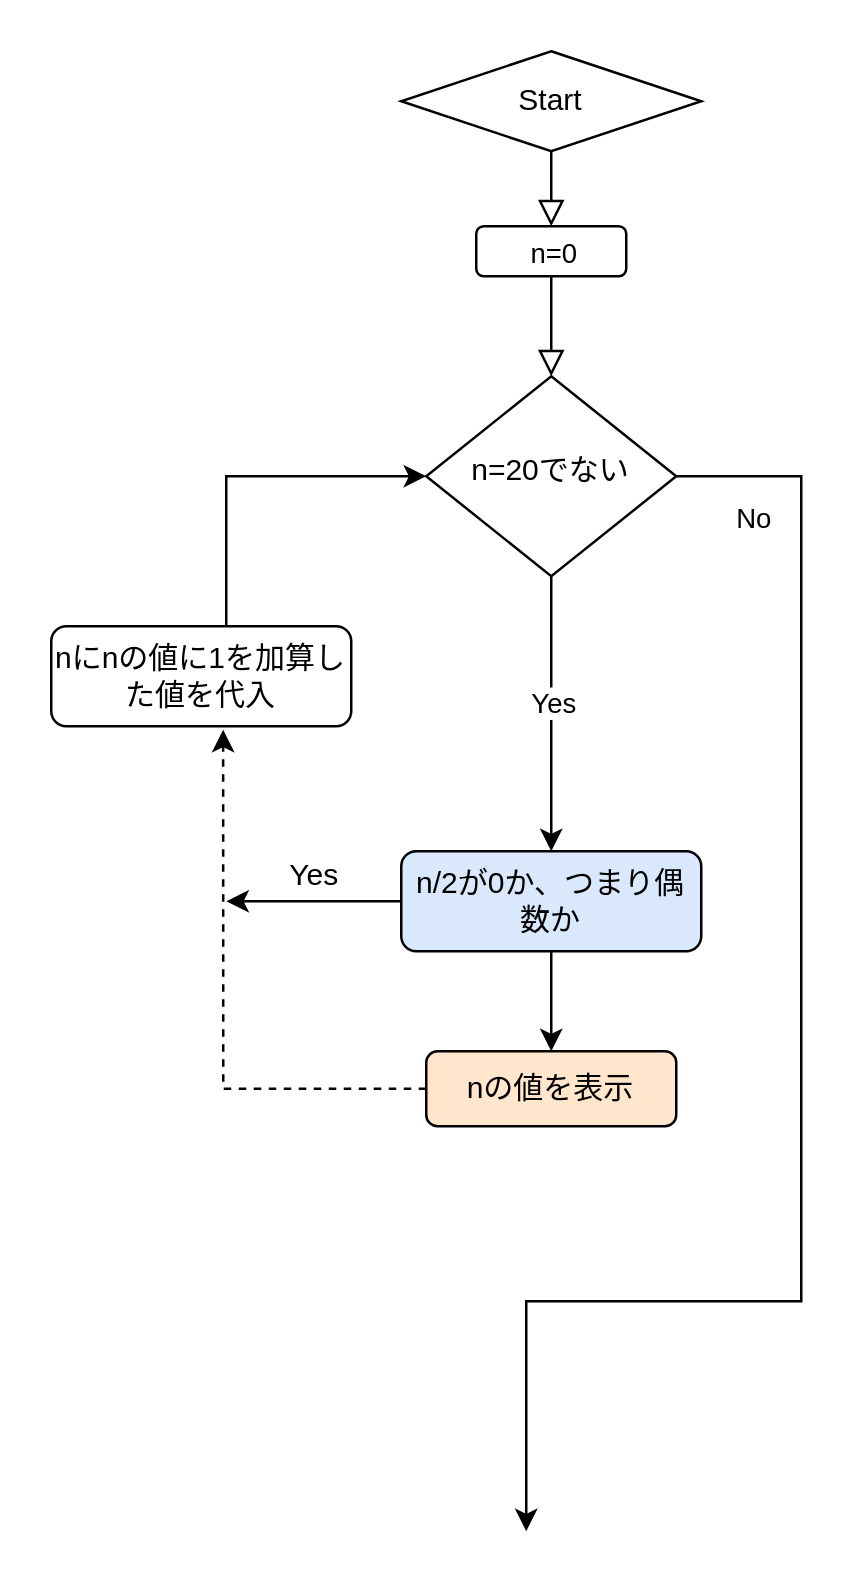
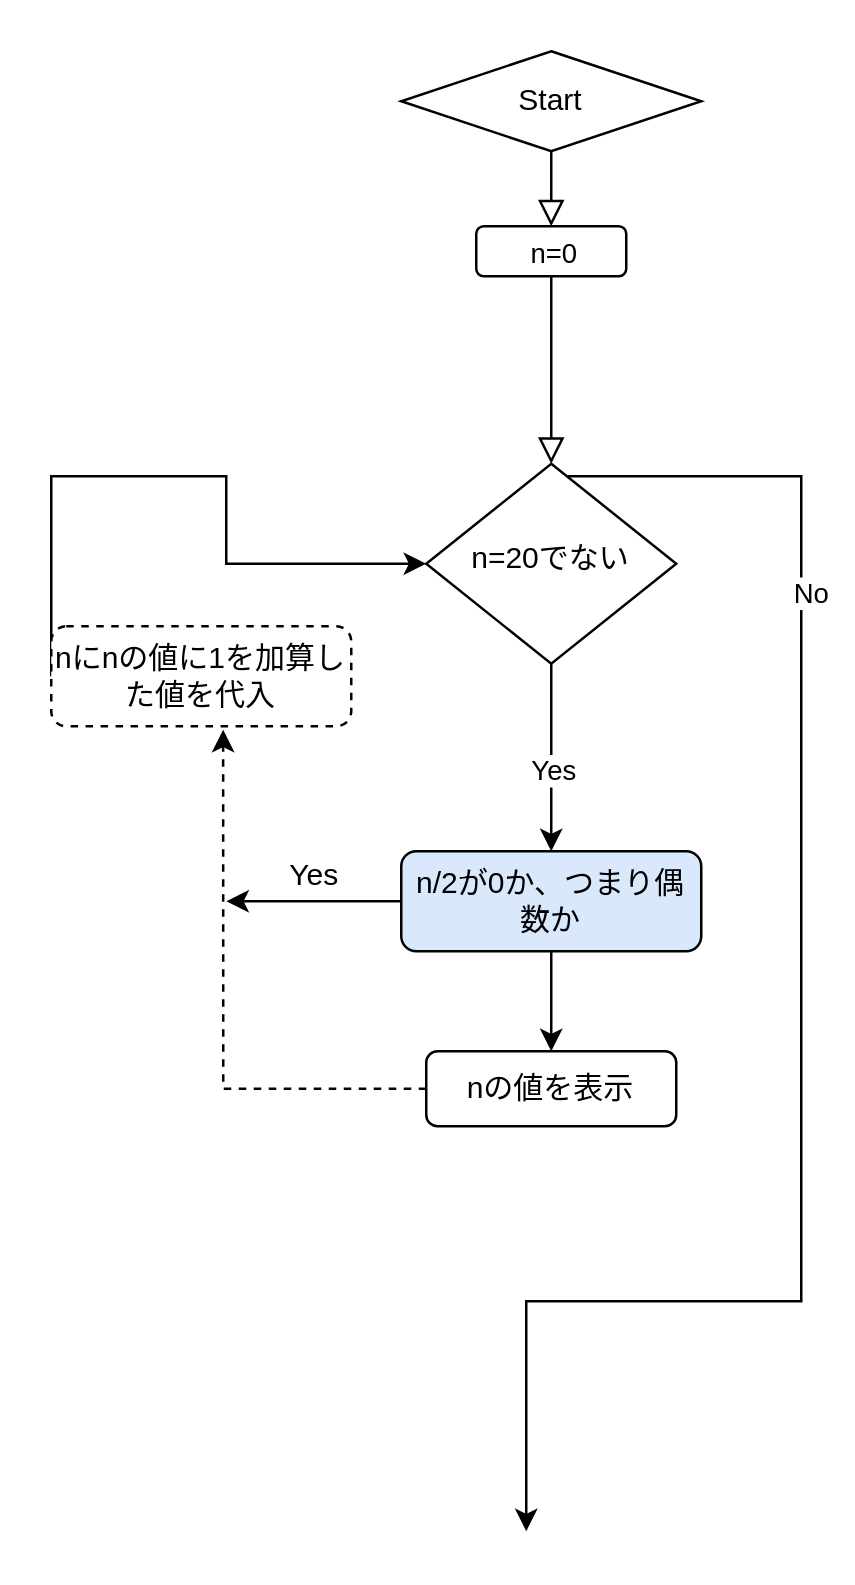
(551, 476) -> (551, 564)
(201, 676) -> (201, 676)
(551, 1089) -> (551, 1089)
